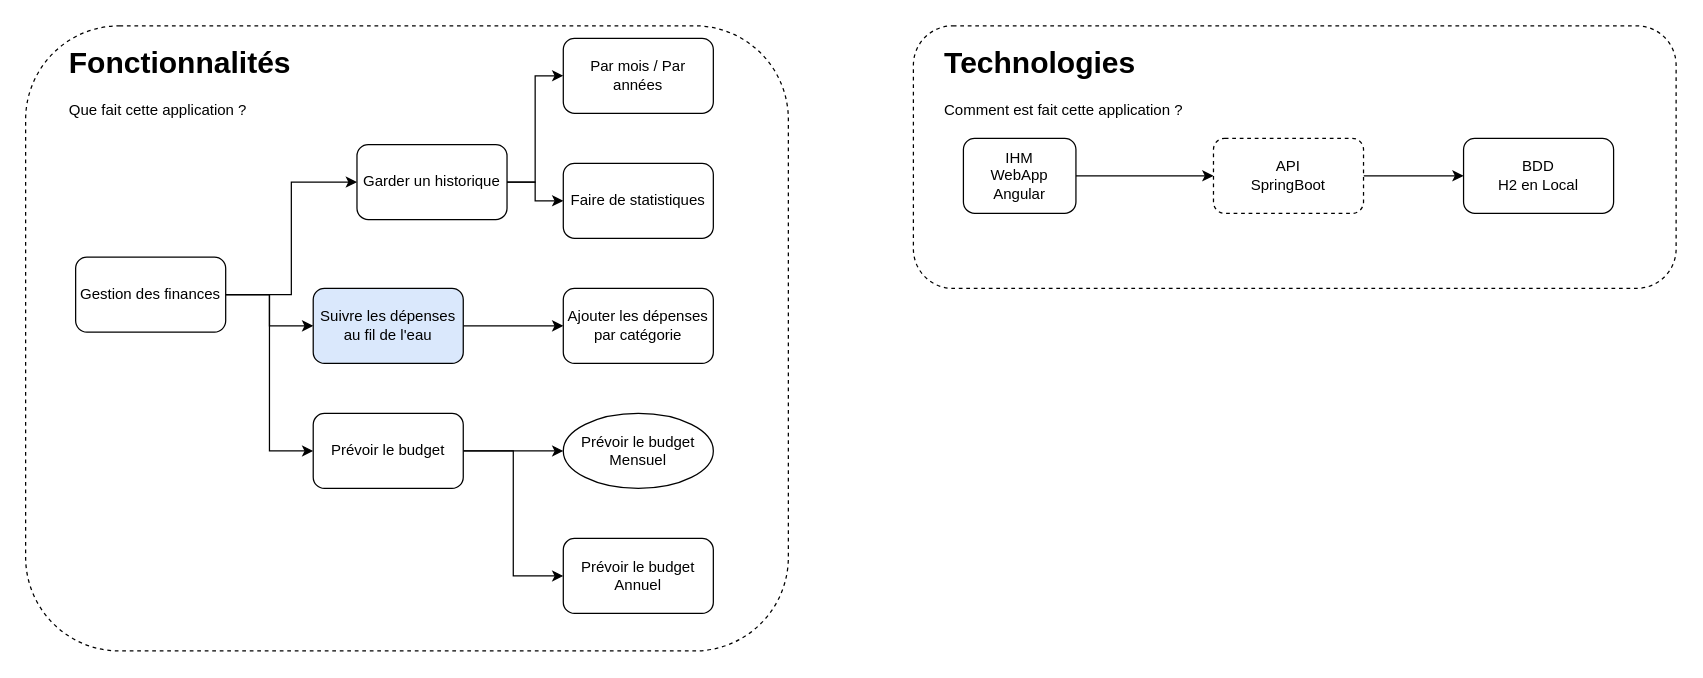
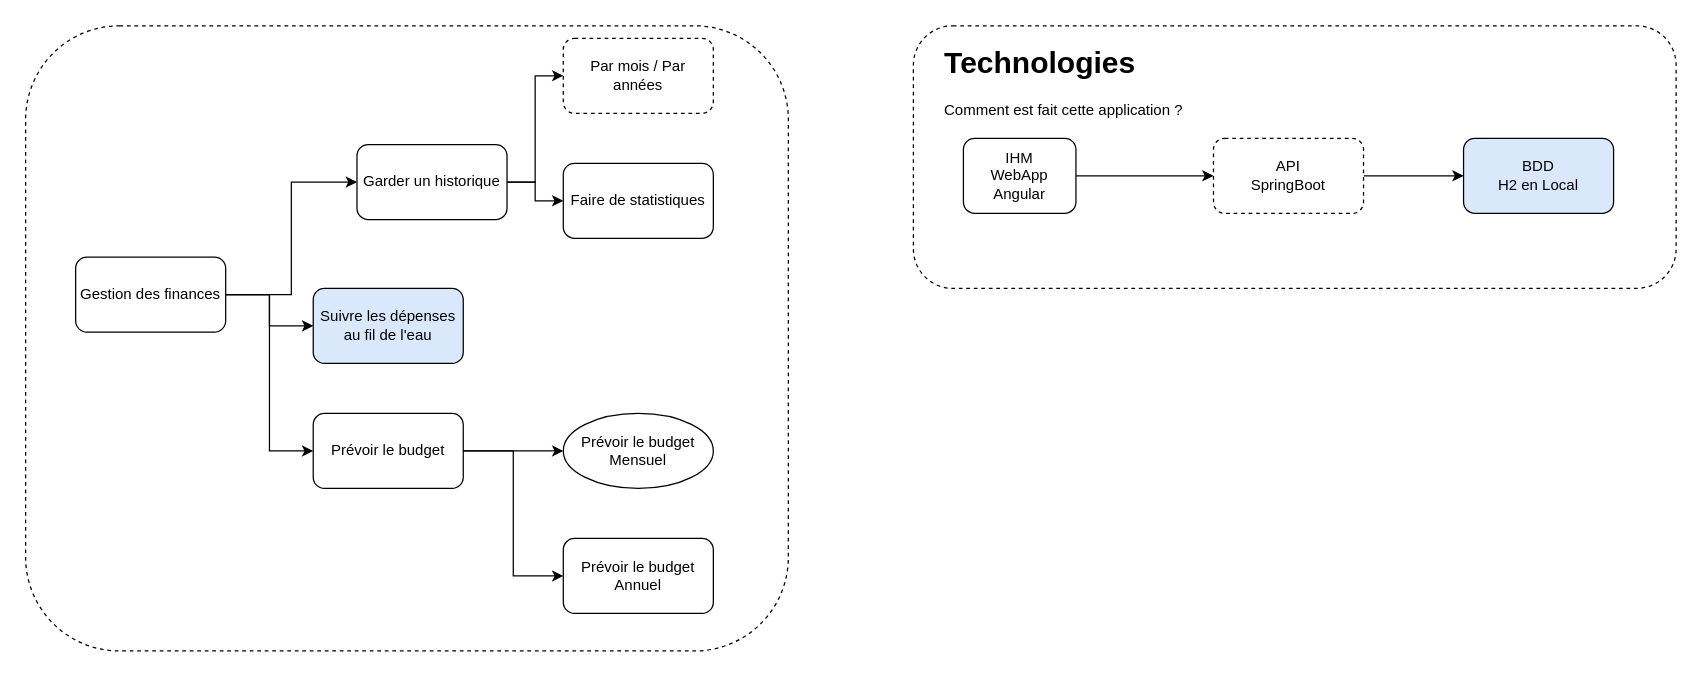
(638, 76) -> (638, 76)
(182, 82) -> none
(1538, 176) -> (1538, 176)
(509, 326) -> none
(638, 326) -> none
